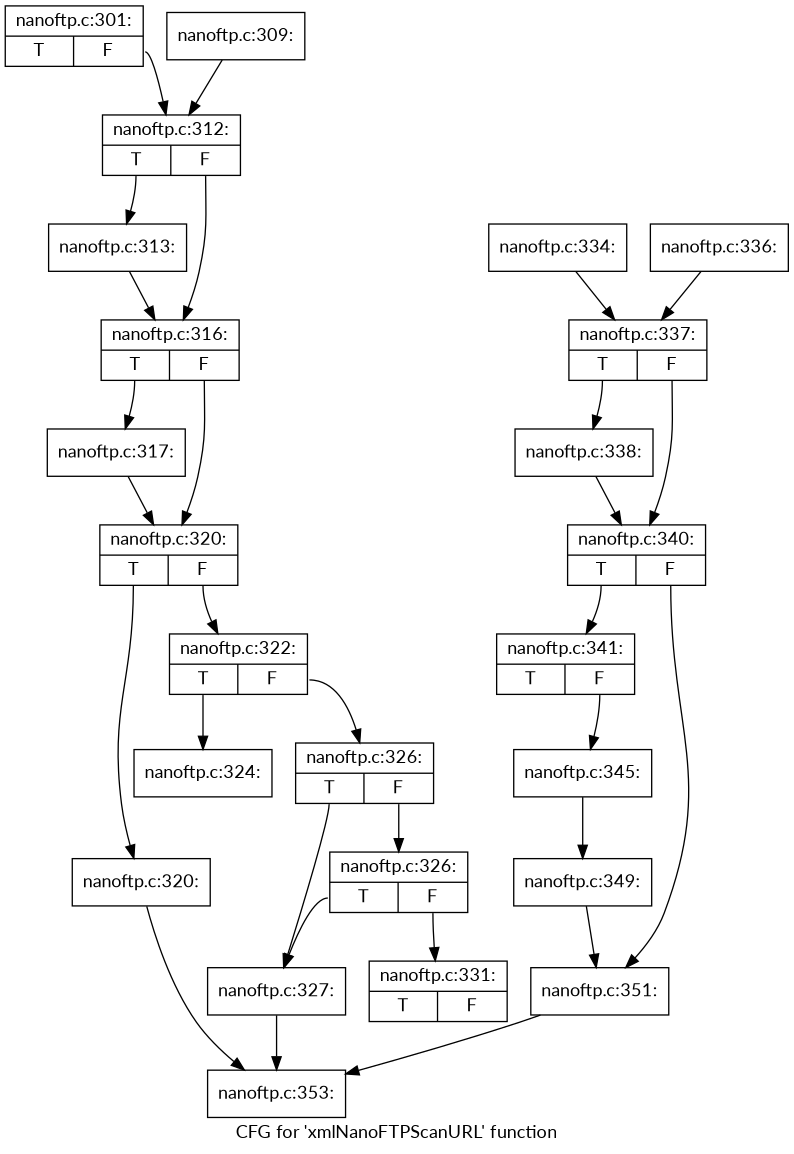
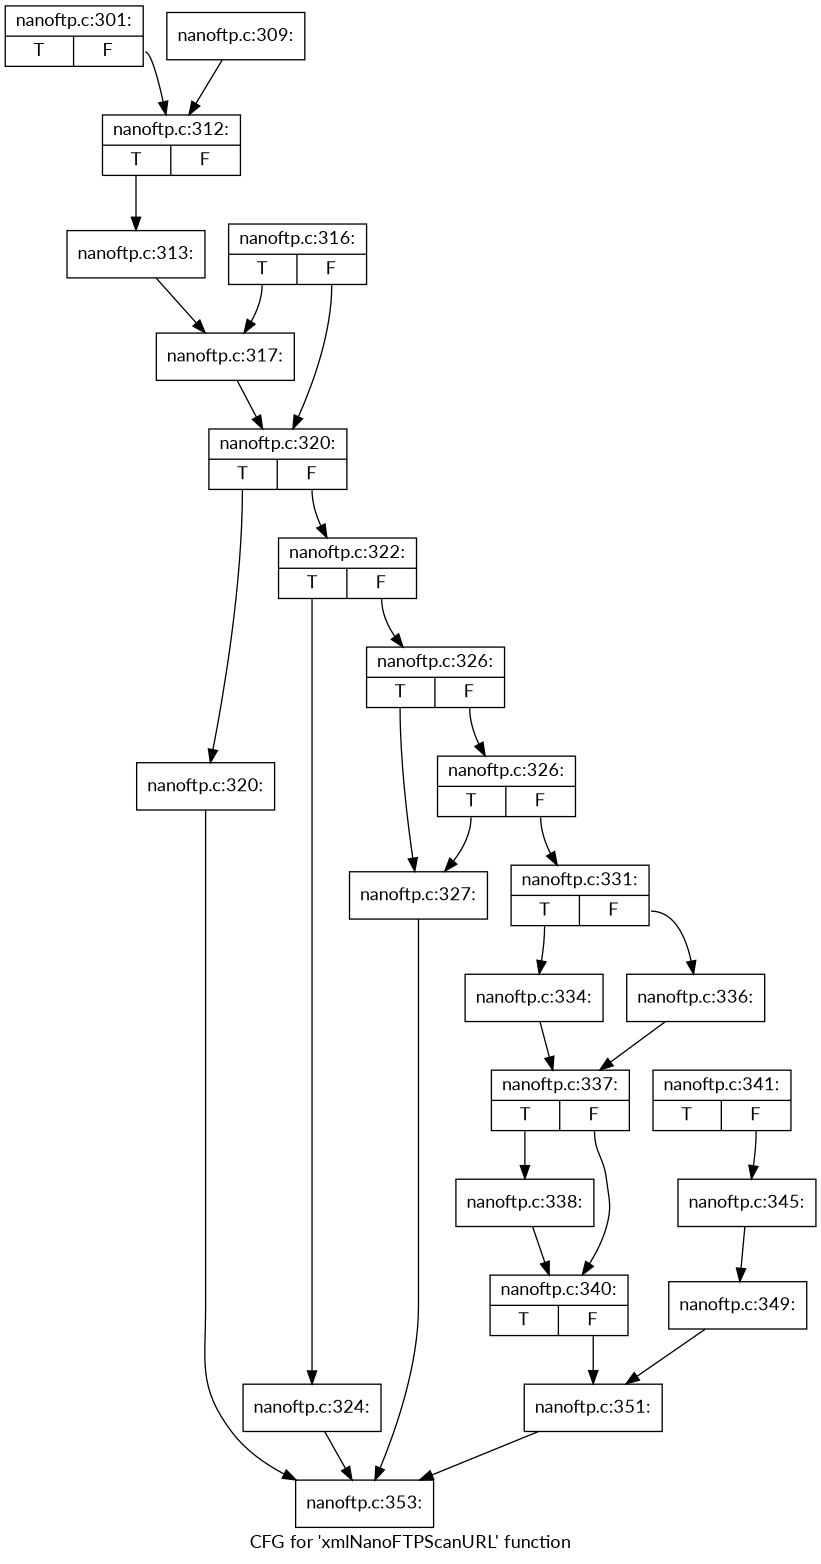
(204, 243) -> none
(139, 290) -> (176, 300)
(599, 604) -> none
none -> (679, 929)
none -> (544, 944)
none -> (335, 1450)
